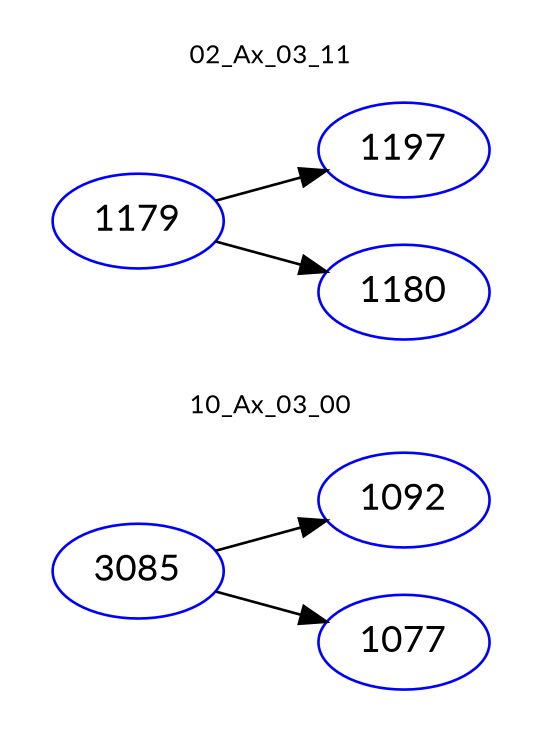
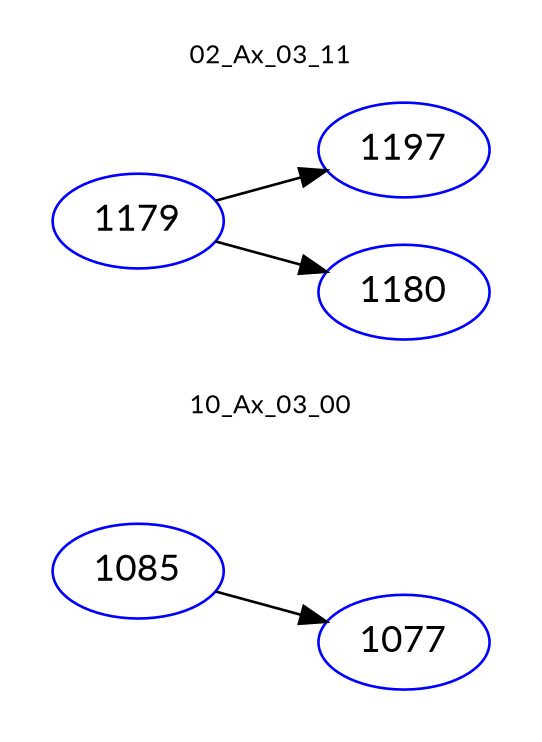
(404, 500) -> none
(138, 571) -> (138, 571)
